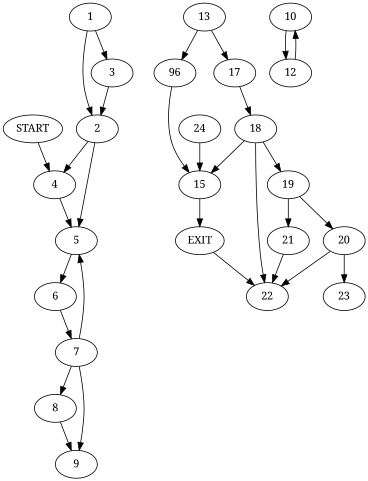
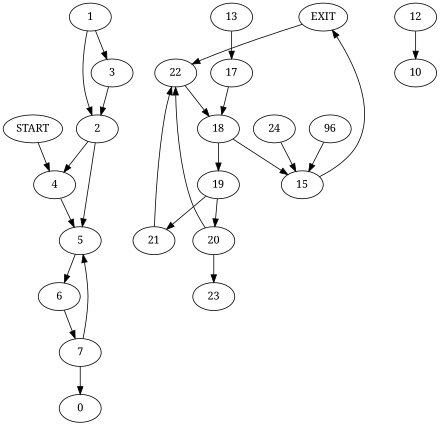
(285, 41) -> none
(192, 42) -> none
(257, 209) -> (195, 98)
(55, 408) -> (80, 408)
(76, 464) -> none
